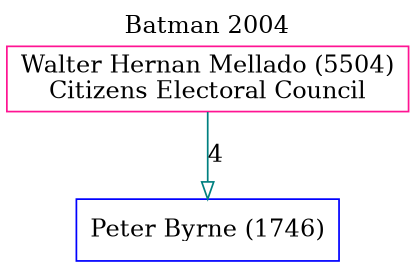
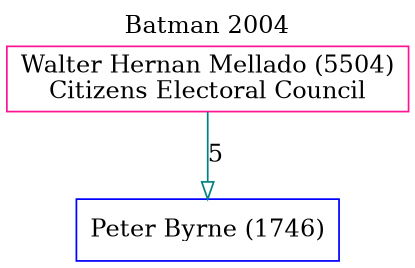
(216, 155) -> (216, 155)
